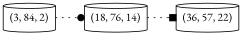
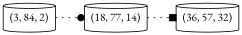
(116, 18) -> (116, 18)
(207, 18) -> (207, 18)
